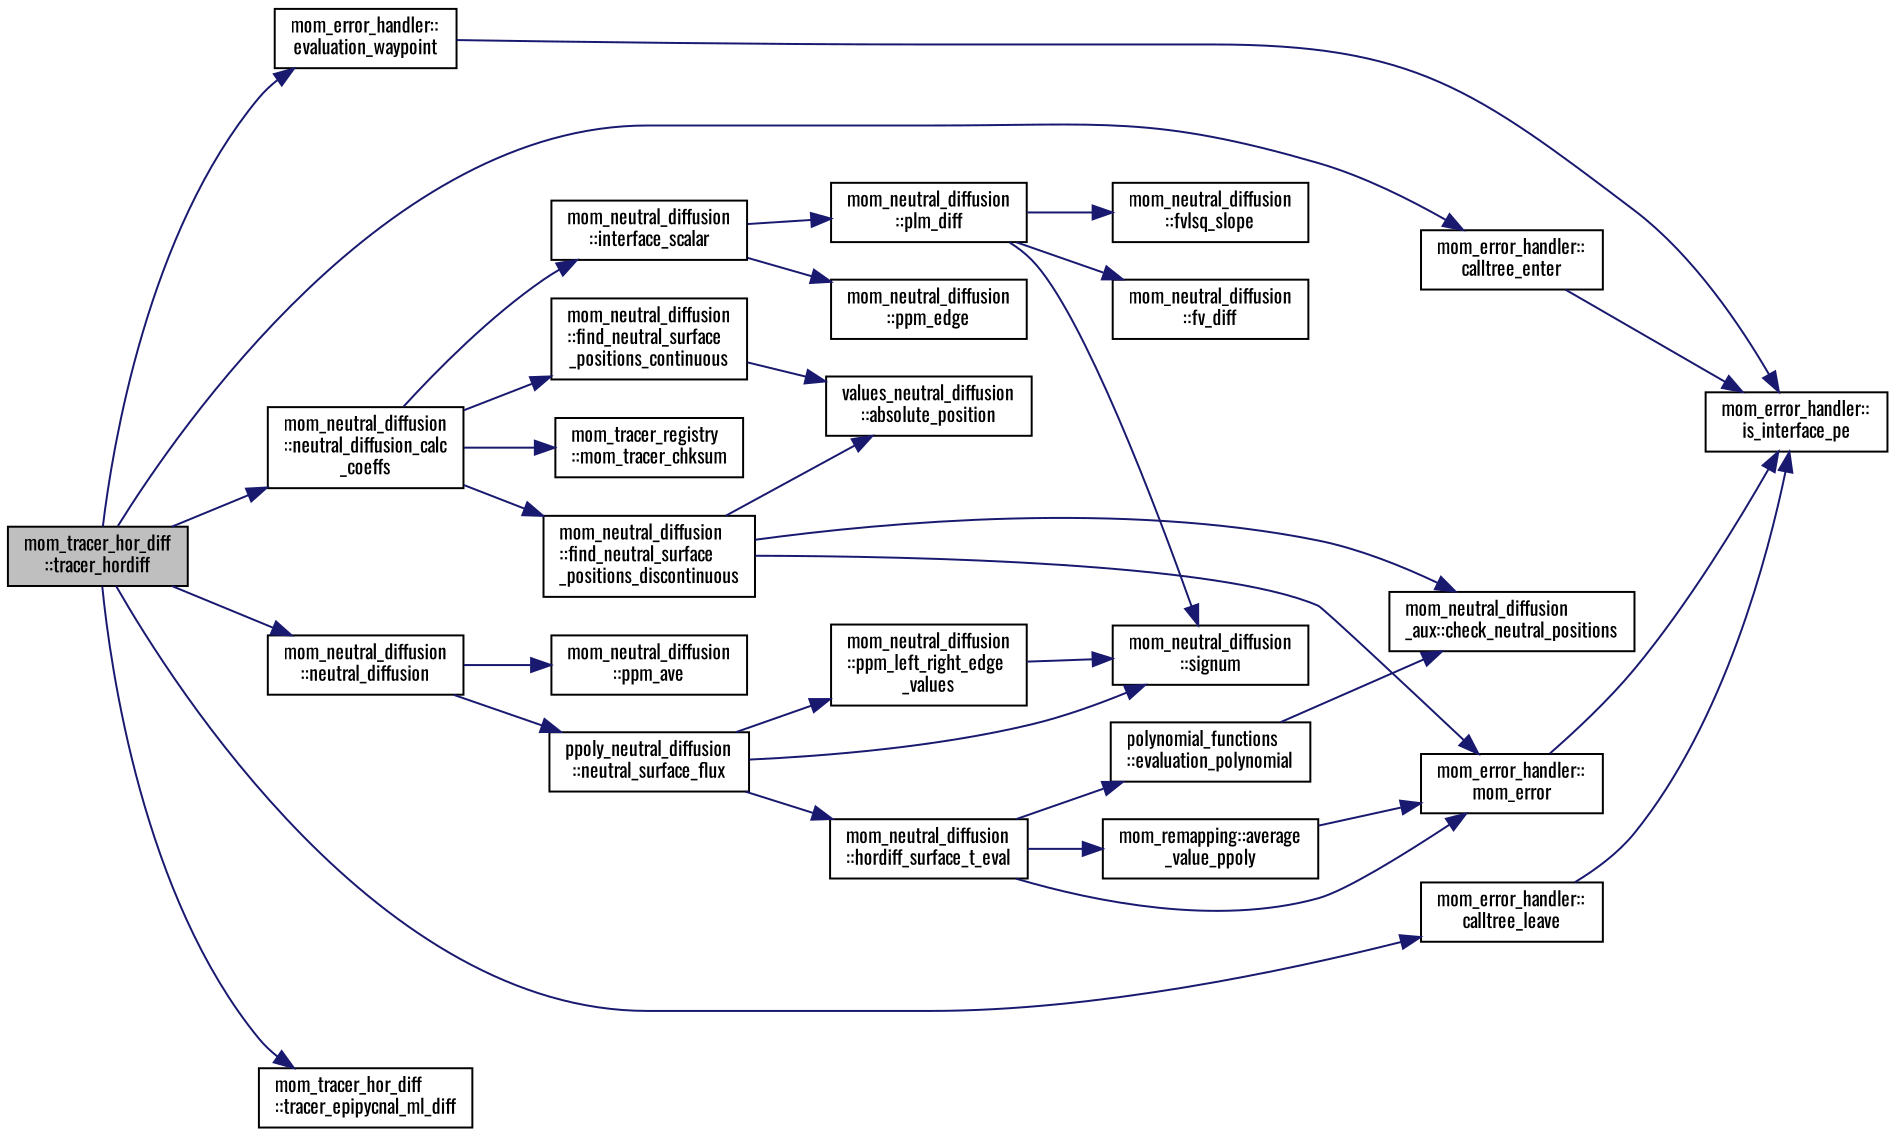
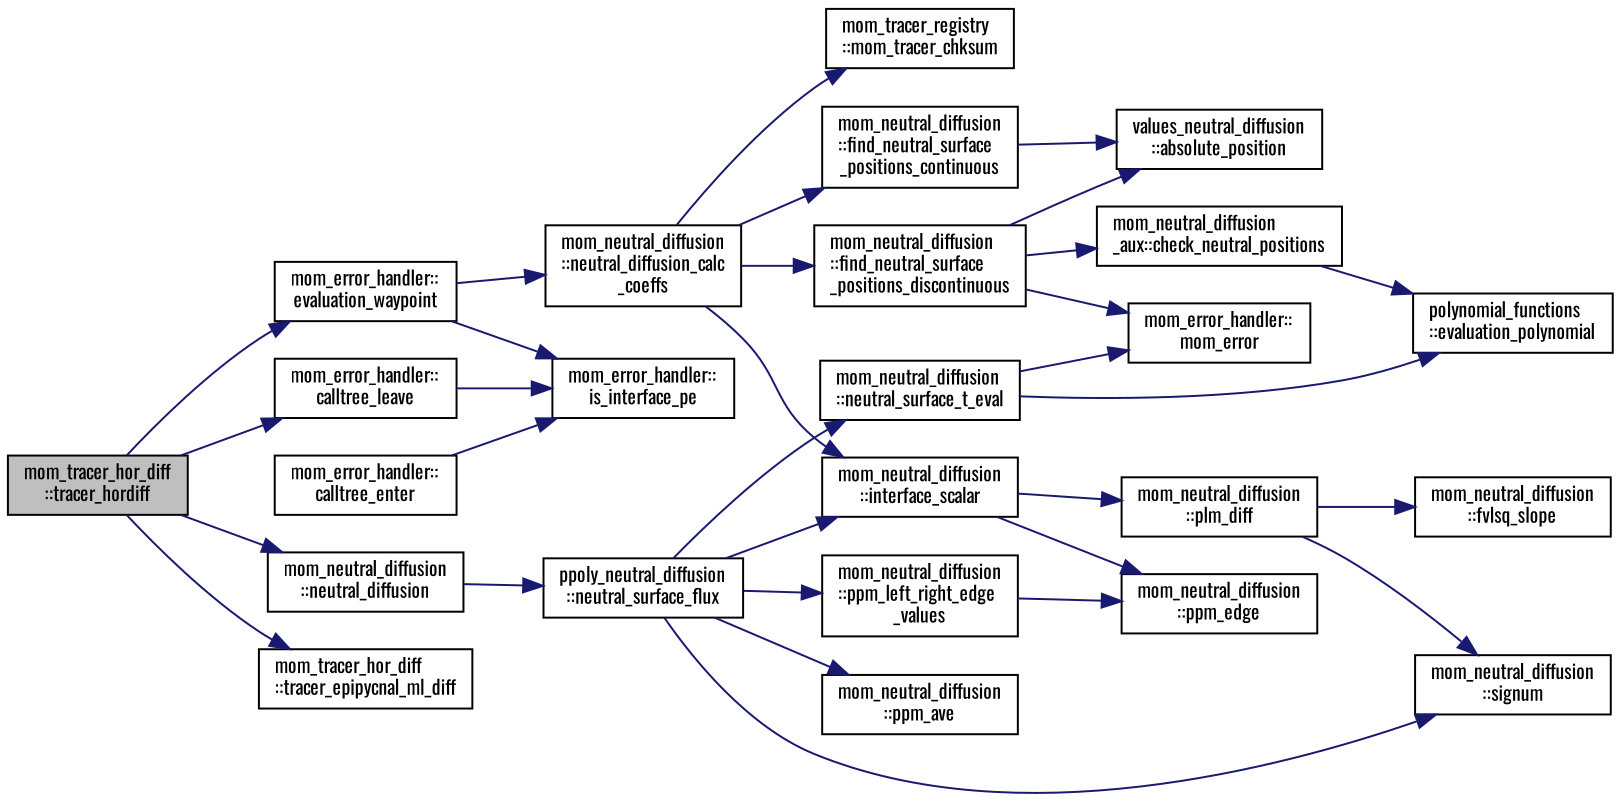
(710, 126) -> none
(1211, 309) -> none
(210, 511) -> (491, 280)
none -> (772, 541)
(1672, 621) -> none
(1060, 660) -> (1060, 600)
(497, 665) -> (773, 642)
(1352, 691) -> (1357, 277)
(929, 849) -> (920, 390)
(1211, 849) -> none
